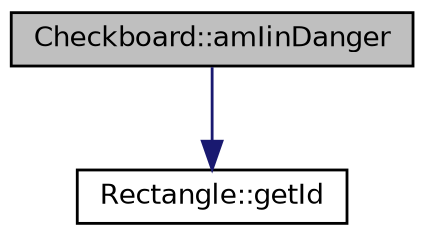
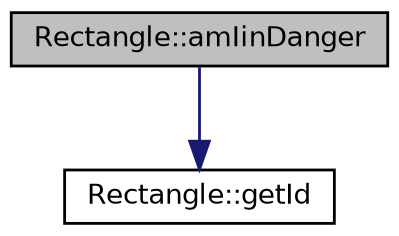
(212, 39) -> (199, 39)
